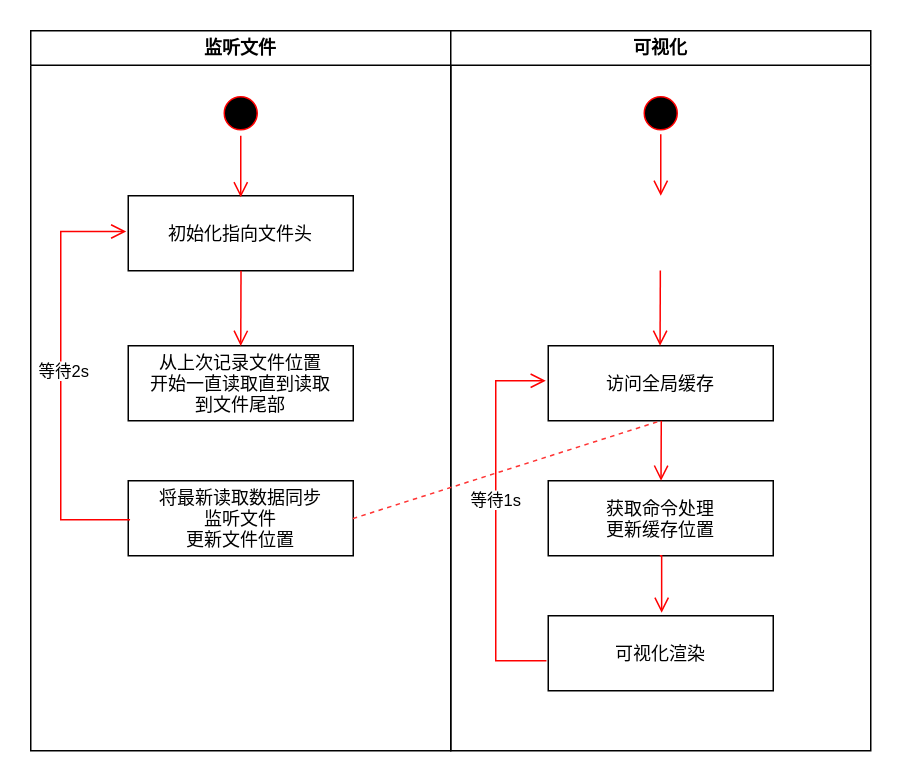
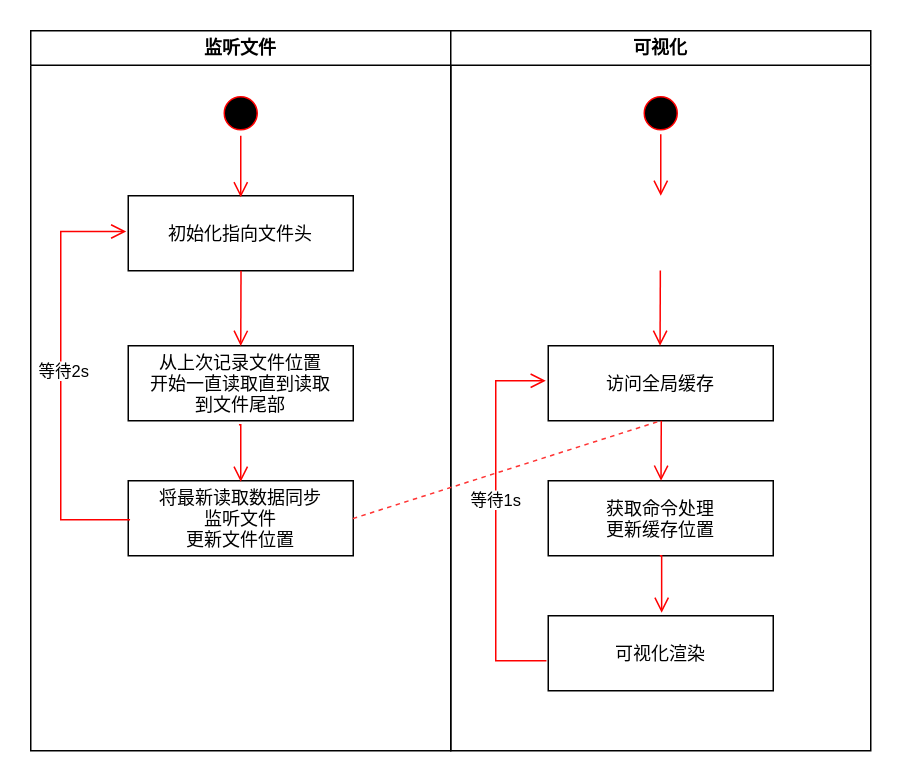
none -> (241, 451)
